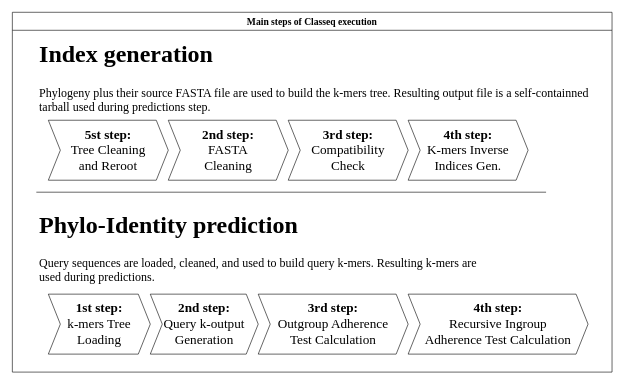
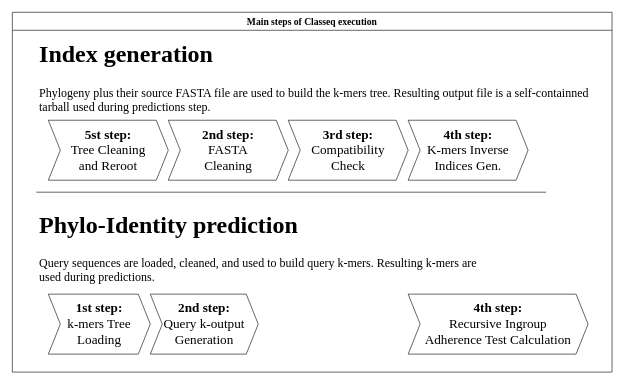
(333, 324) -> none
